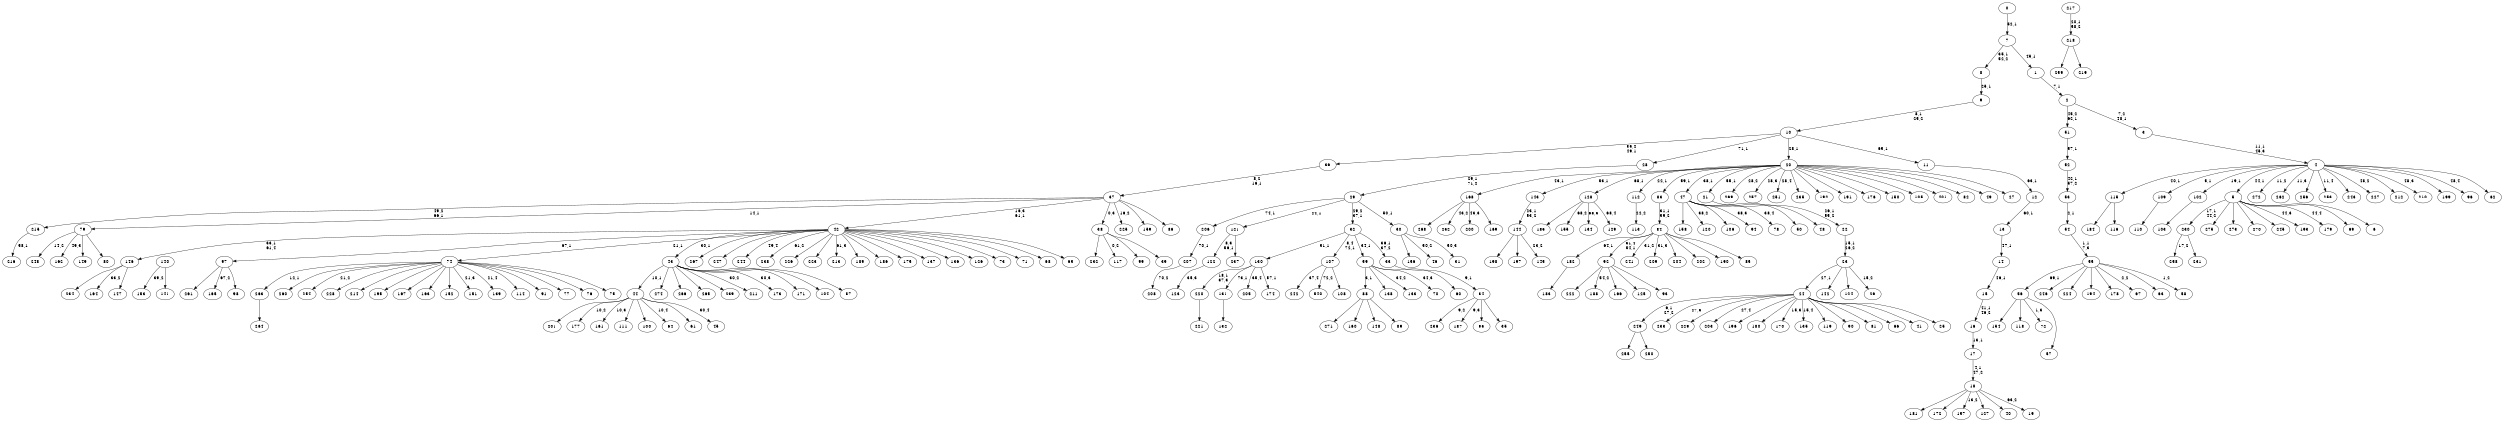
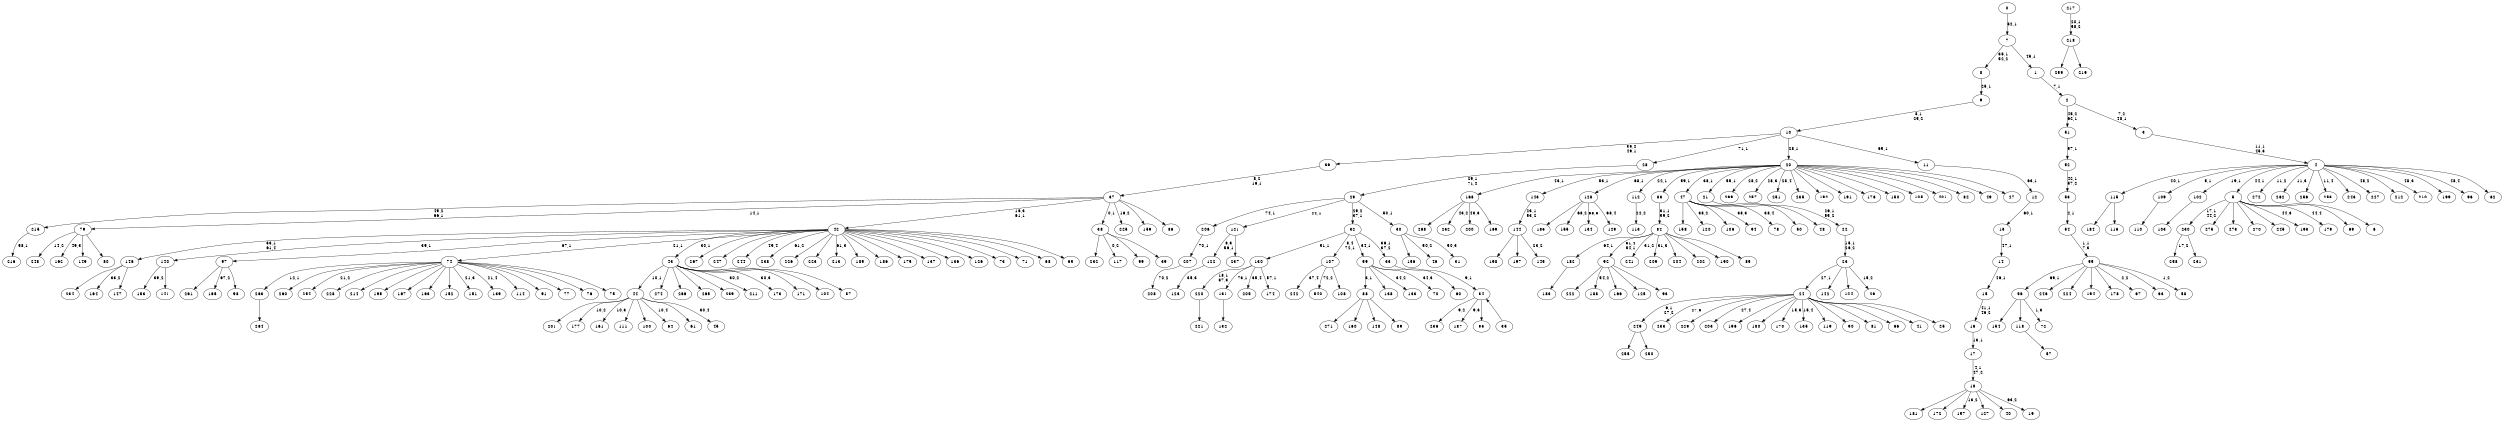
(1112, 213) -> (1112, 213)
none -> (502, 238)
(1490, 310) -> (1496, 311)
(2053, 315) -> (2033, 339)
